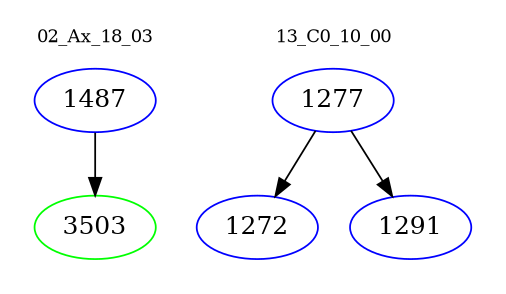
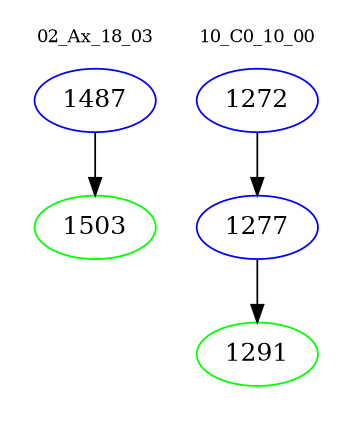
(334, 38) -> (257, 38)
(300, 156) -> (257, 155)
(95, 227) -> (95, 227)
(411, 227) -> (257, 354)
